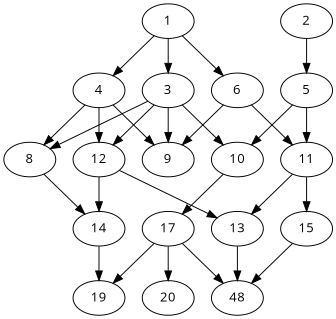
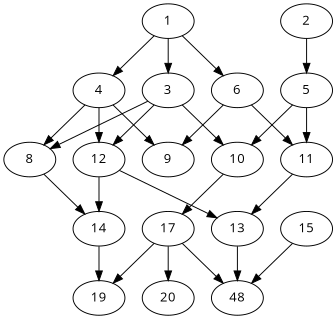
(168, 120) -> none
(307, 189) -> none
